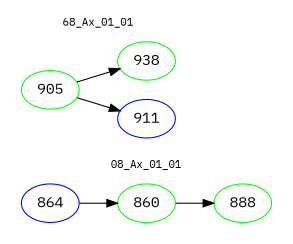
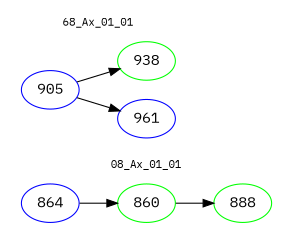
(50, 90) -> (50, 90)
(147, 119) -> (147, 119)
